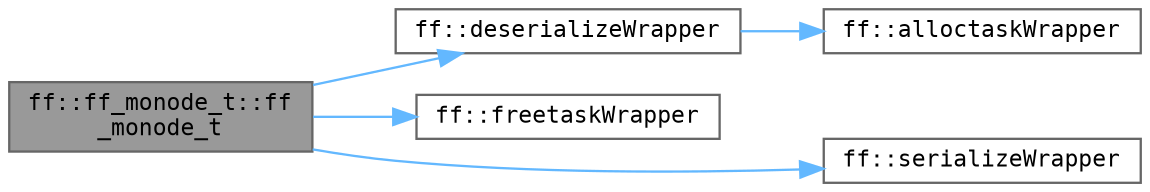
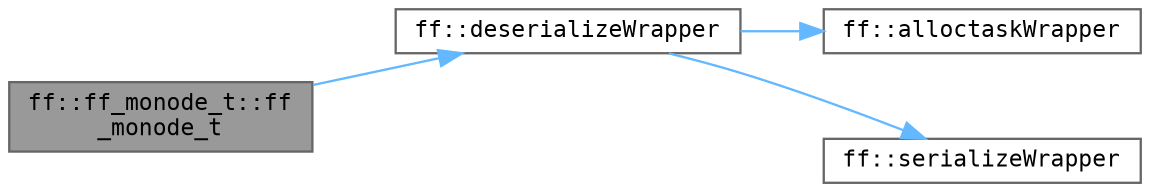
(568, 117) -> none
(556, 170) -> (788, 88)
